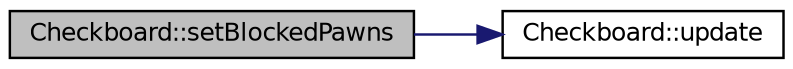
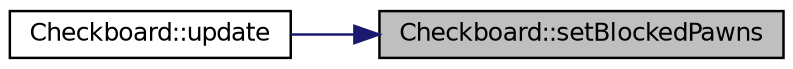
(446, 34) -> (322, 34)
